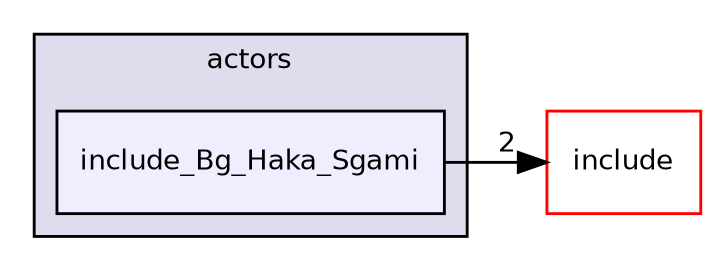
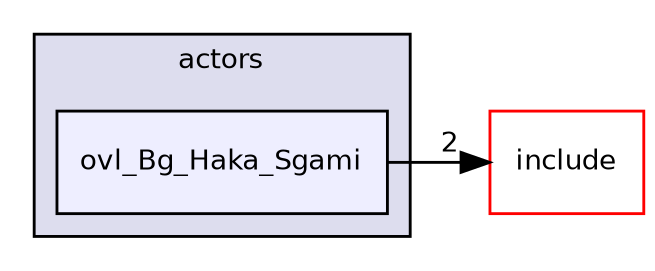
(251, 162) -> (222, 162)
